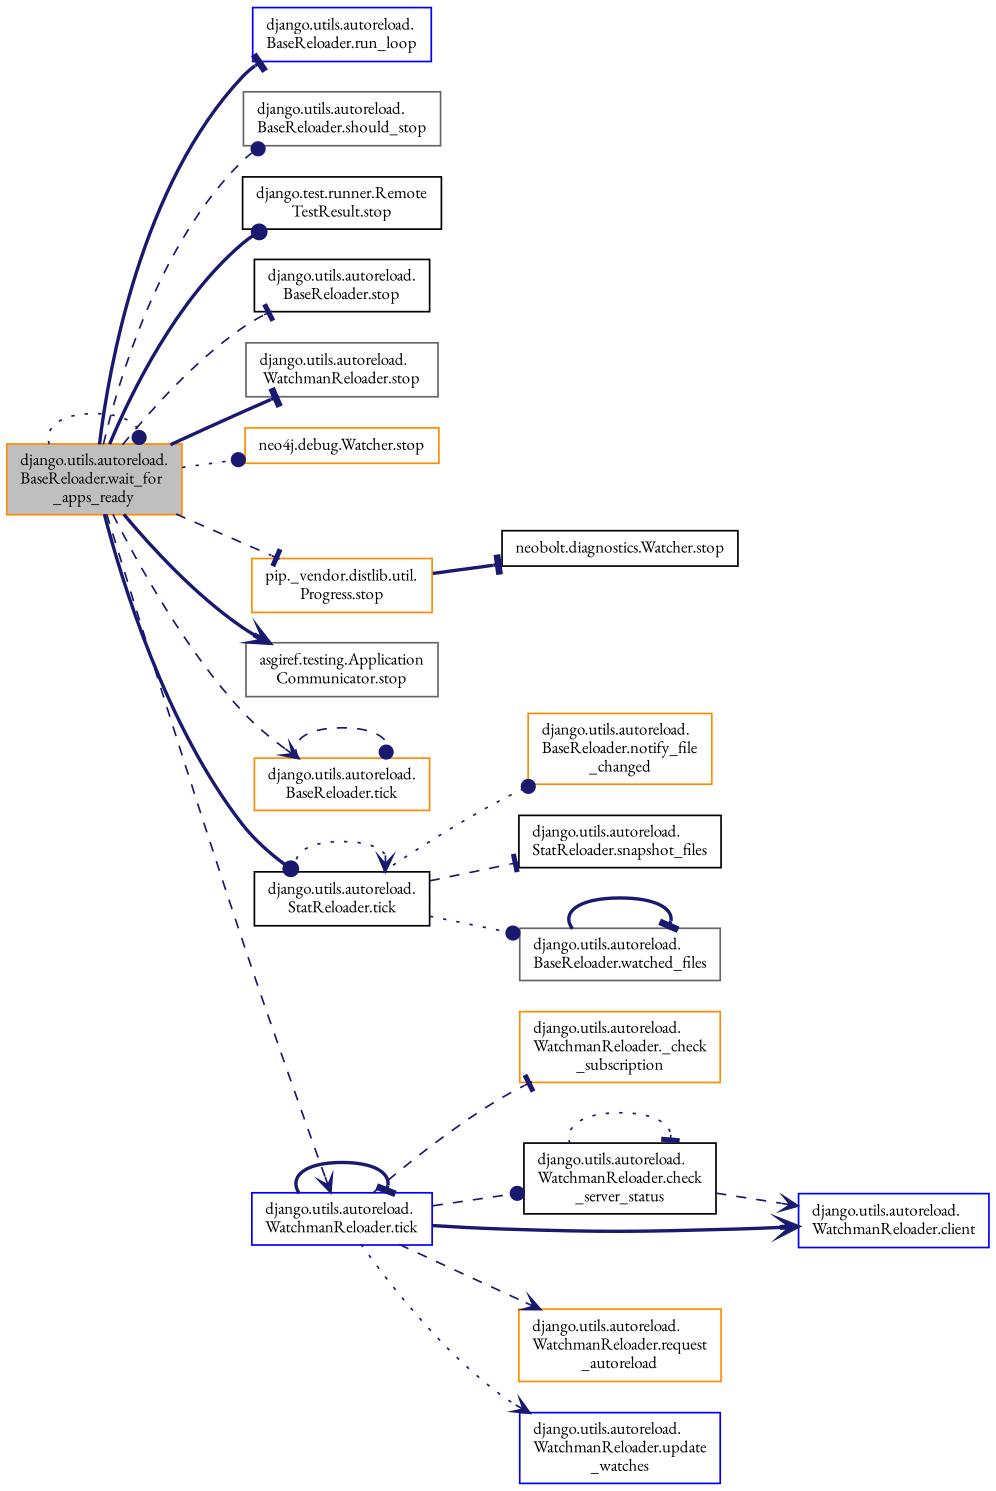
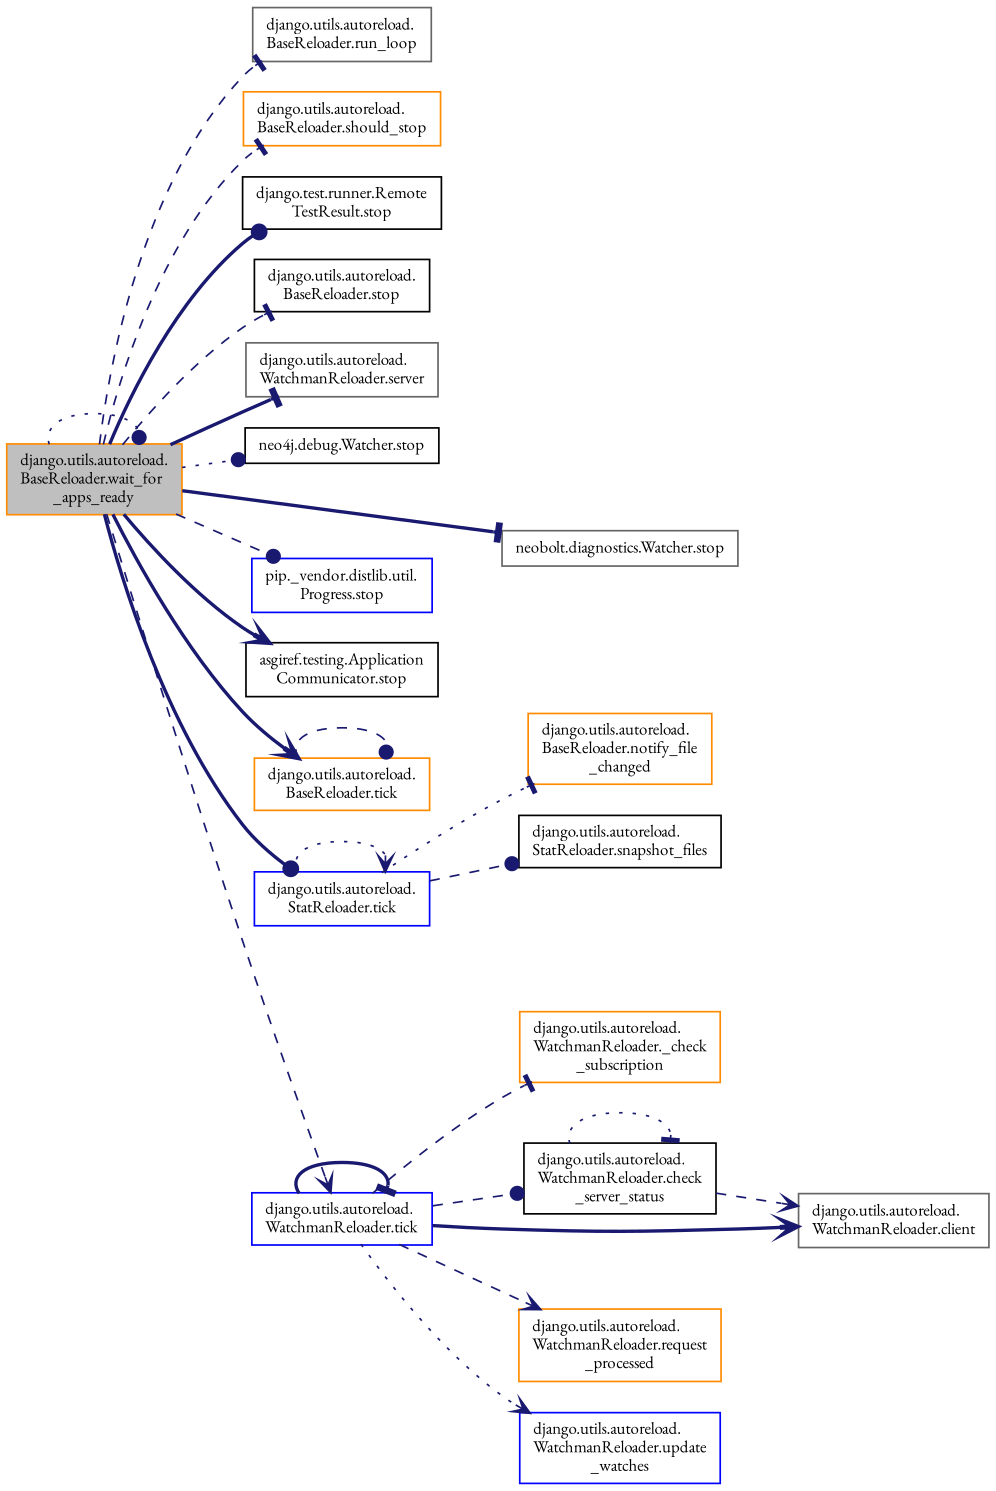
(342, 35) -> (342, 35)
(342, 119) -> (342, 119)
(147, 242) -> (147, 242)
(157, 288) -> (157, 288)
(342, 370) -> (342, 370)
(342, 446) -> (342, 446)
(224, 535) -> (224, 535)
(620, 548) -> (620, 548)
(463, 569) -> (338, 511)
(342, 585) -> (342, 585)
(187, 641) -> (187, 641)
(342, 670) -> (342, 670)
(453, 827) -> (453, 827)
(470, 873) -> (470, 873)
(342, 899) -> (342, 899)
(620, 954) -> none
(894, 1221) -> (894, 1221)
(620, 1345) -> (620, 1345)
